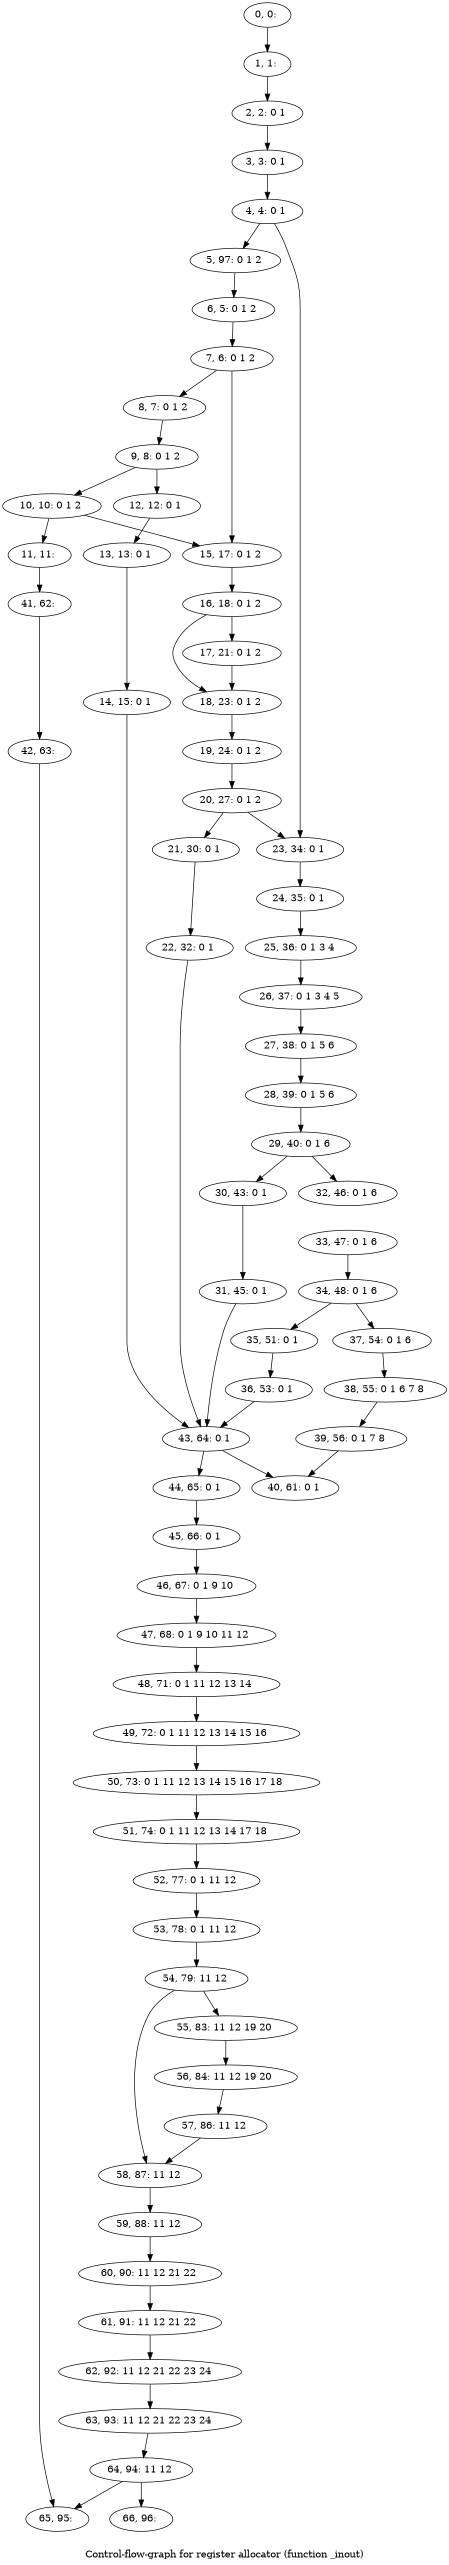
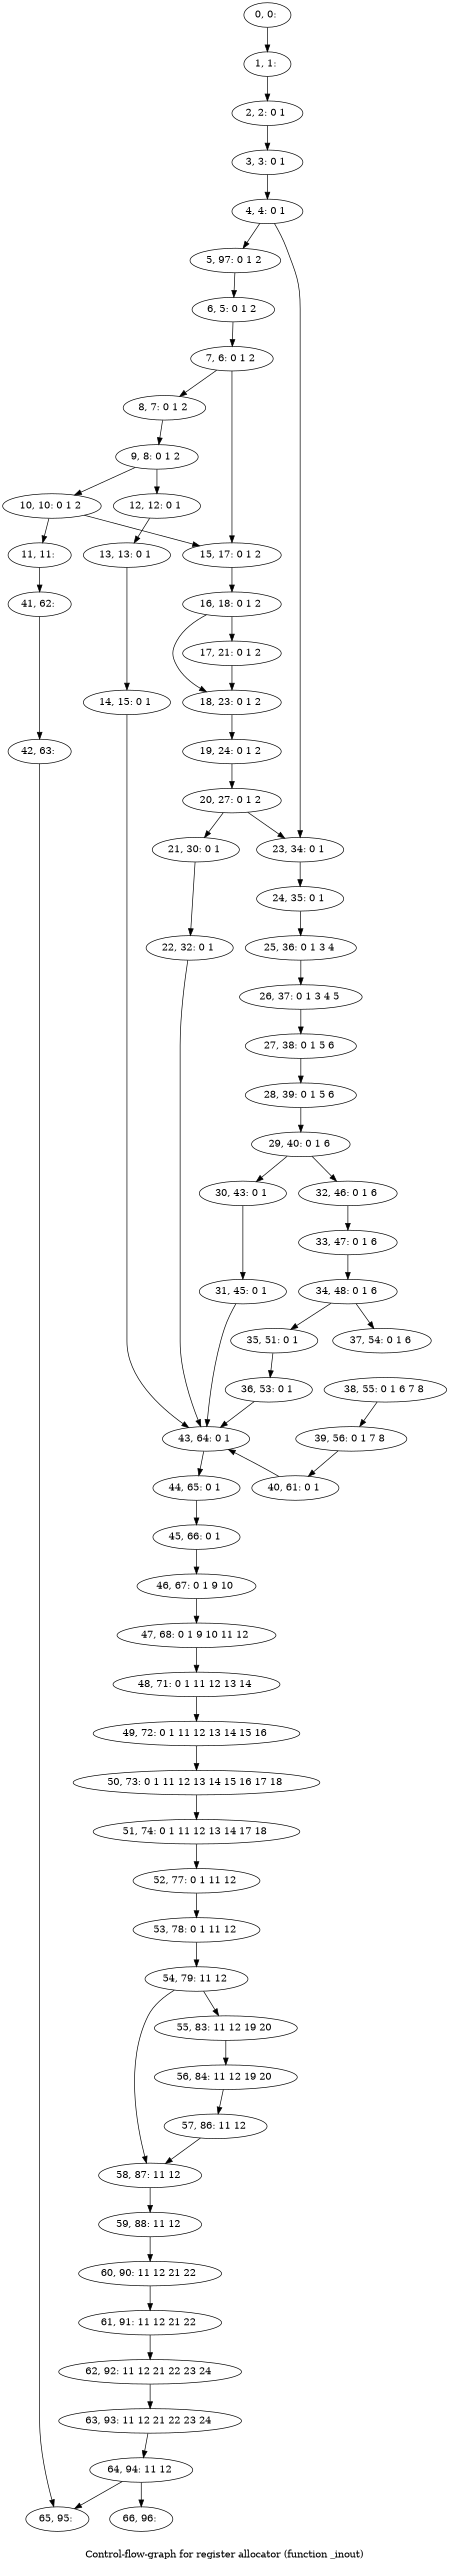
none -> (348, 1215)
(383, 1362) -> none
(244, 1463) -> (257, 1464)
